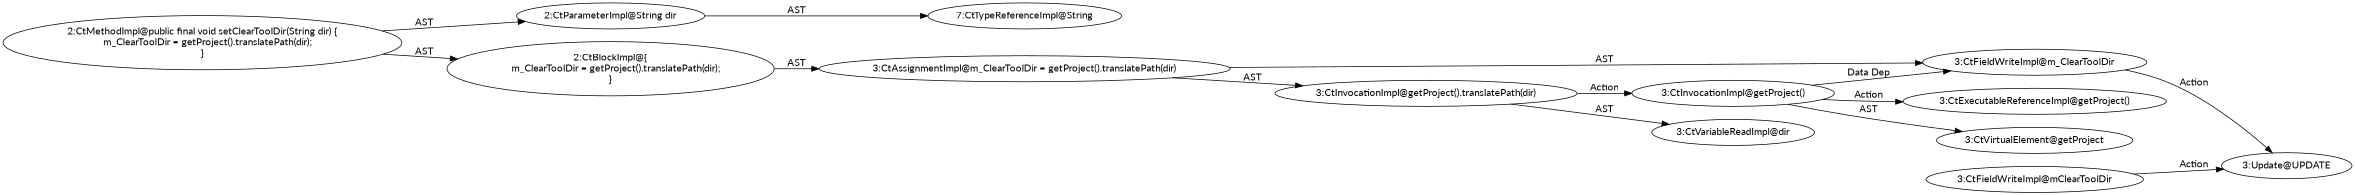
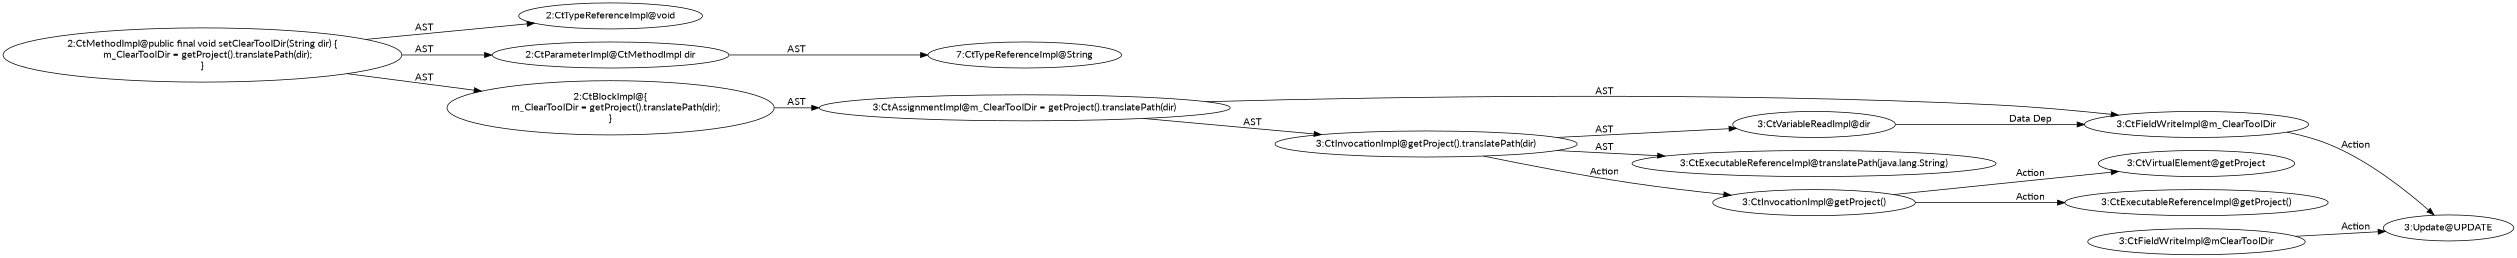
(611, 16) -> (611, 55)
none -> (611, 16)
(1878, 78) -> (1986, 124)
(1869, 110) -> (2030, 173)
none -> (1814, 164)
